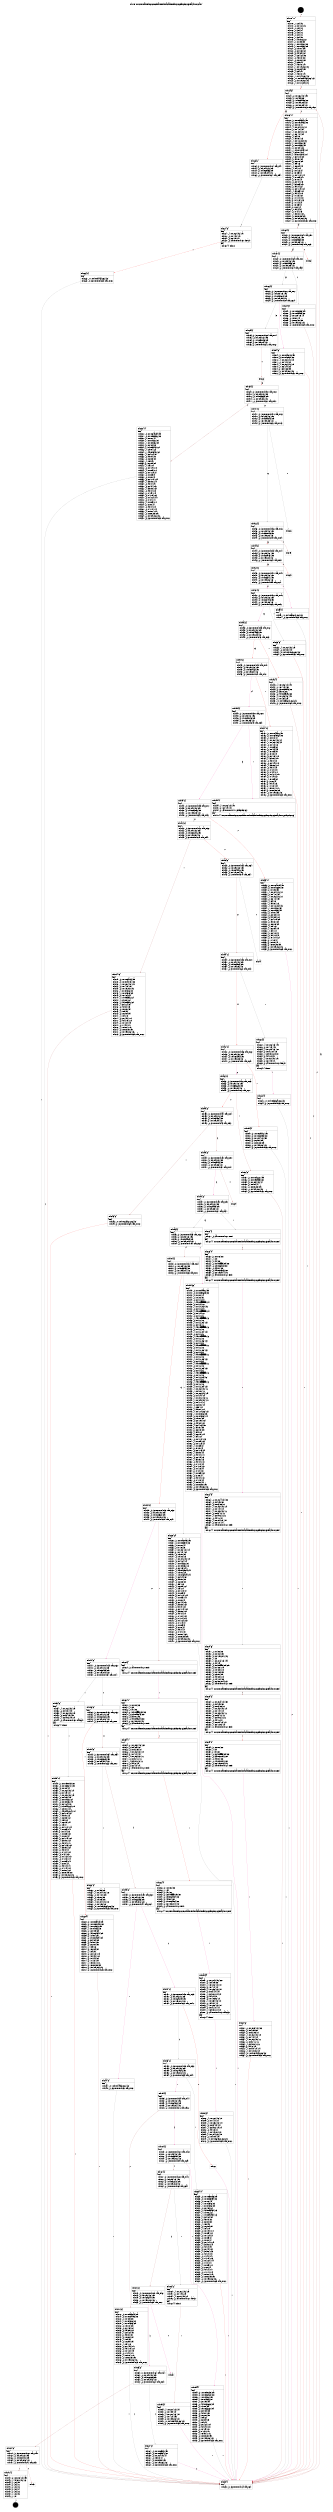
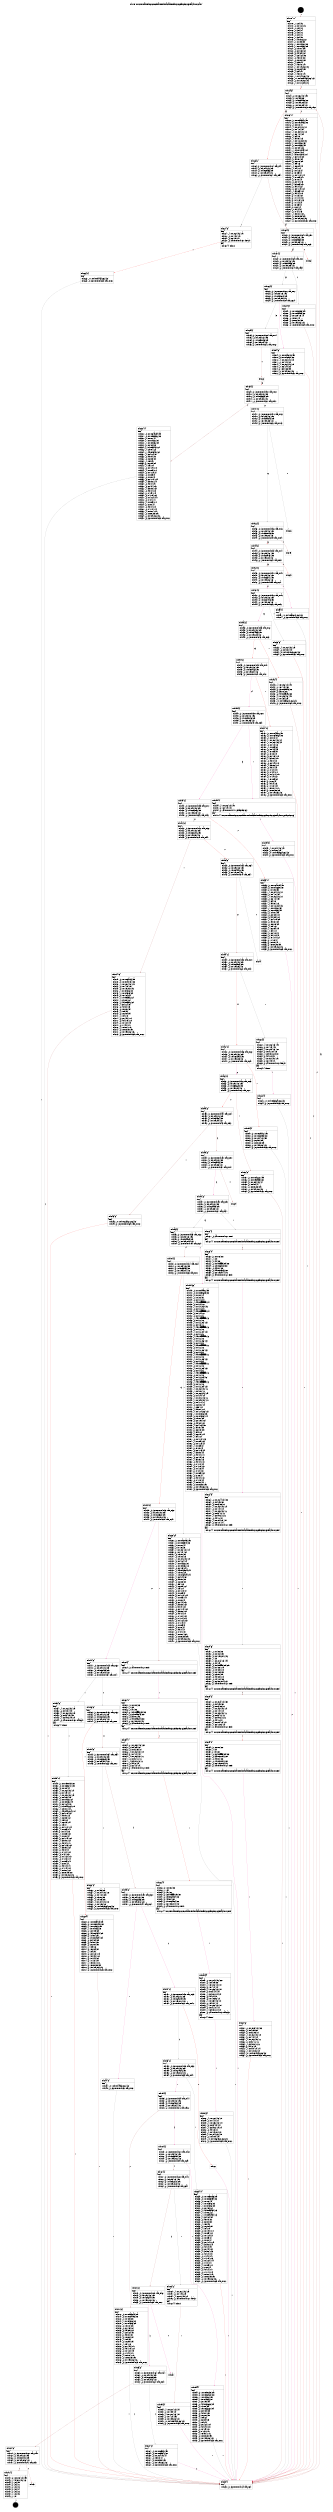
(298, 225) -> (275, 204)
none -> (278, 849)
